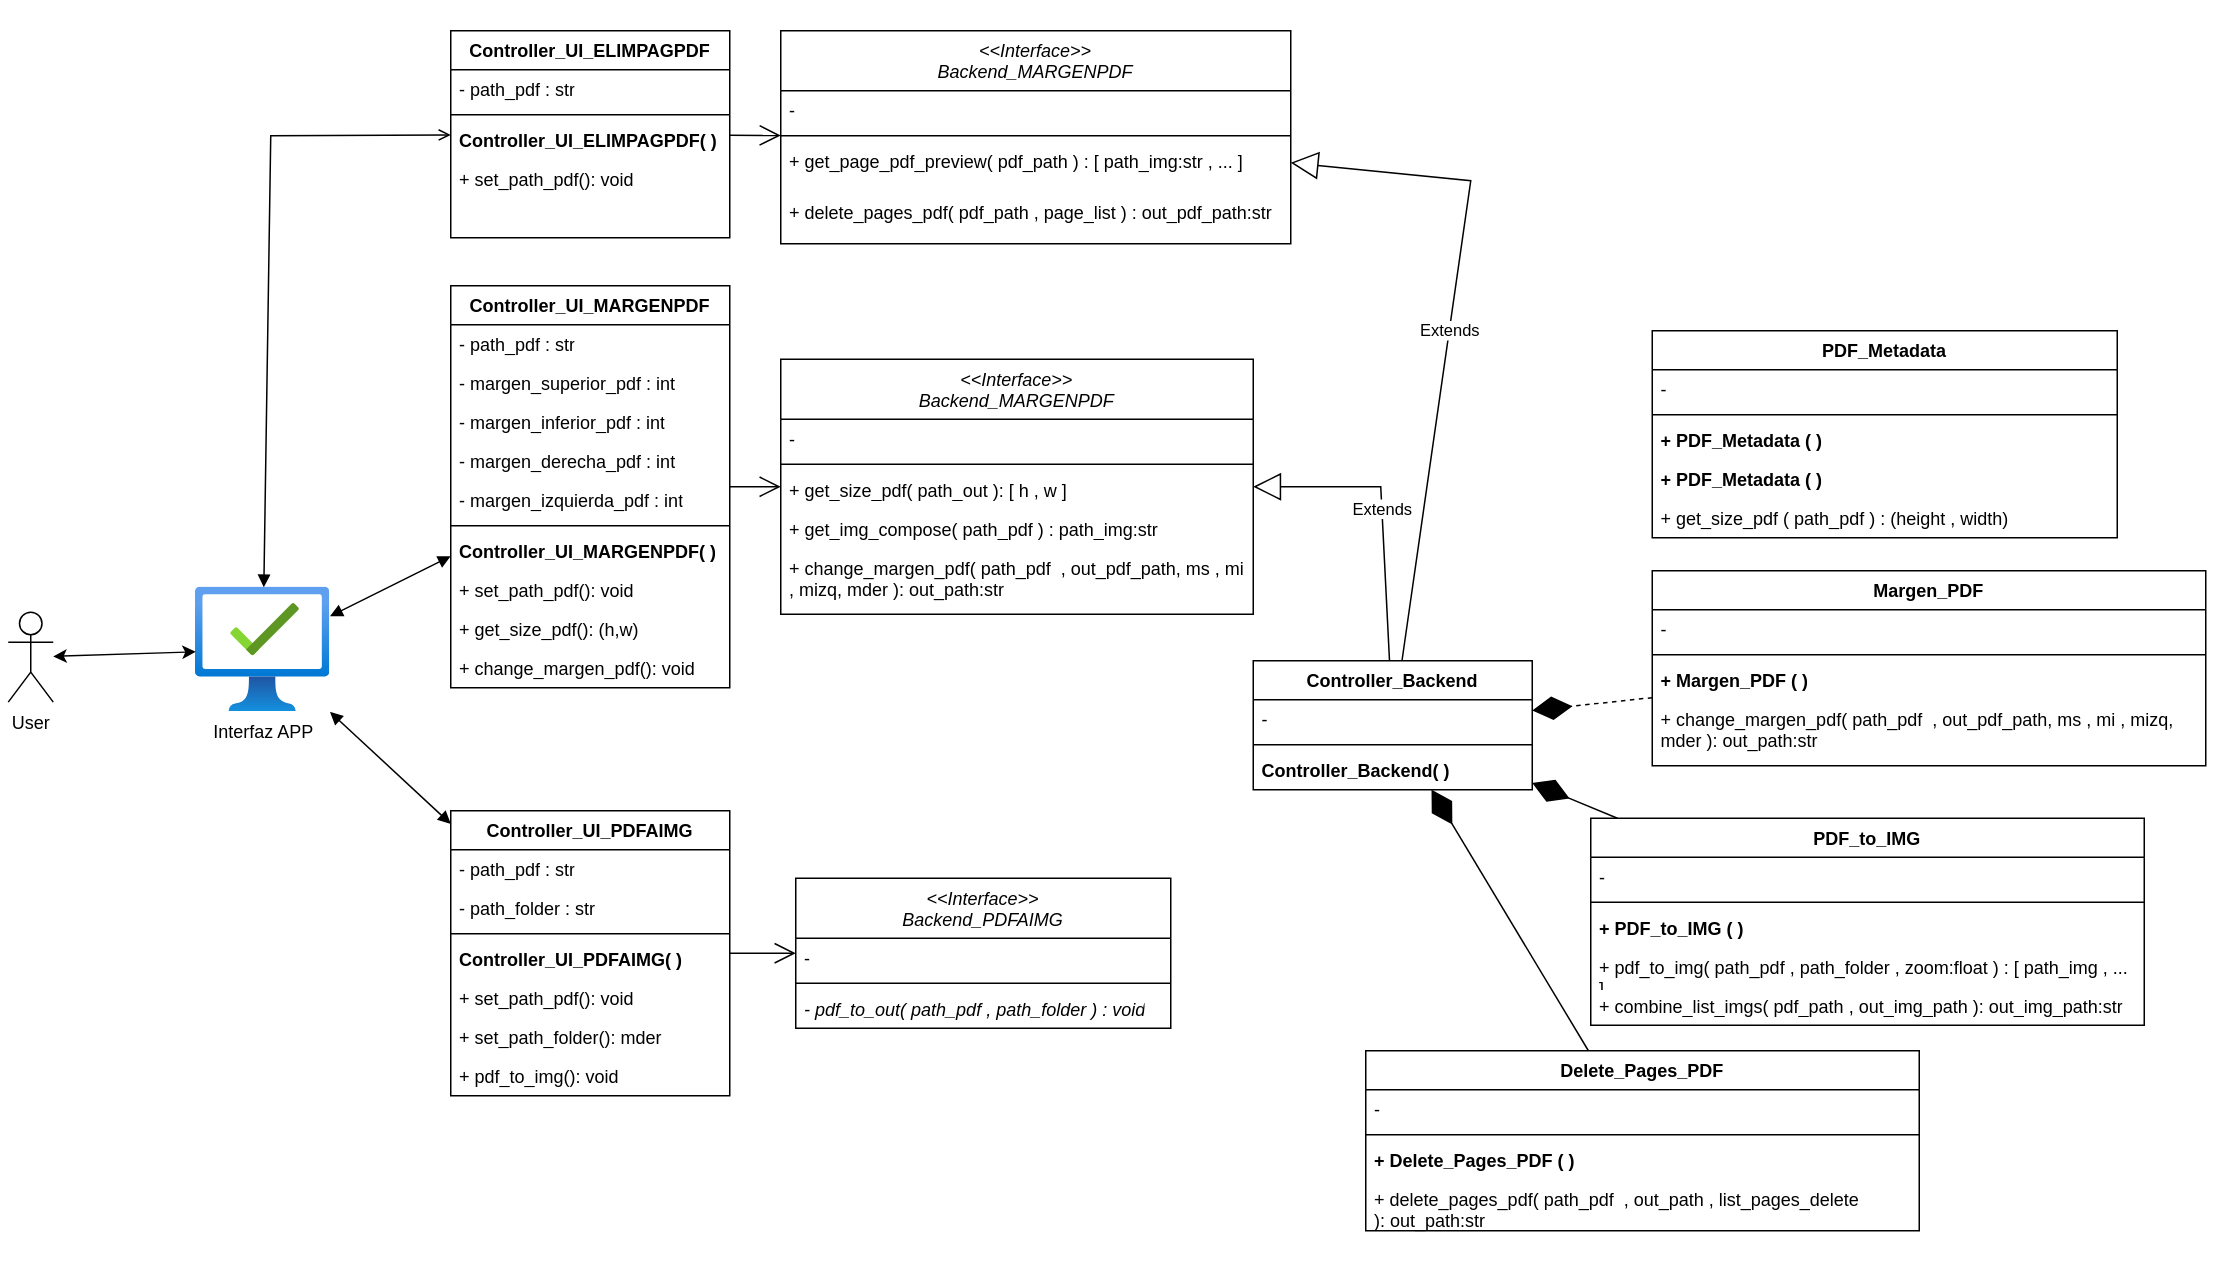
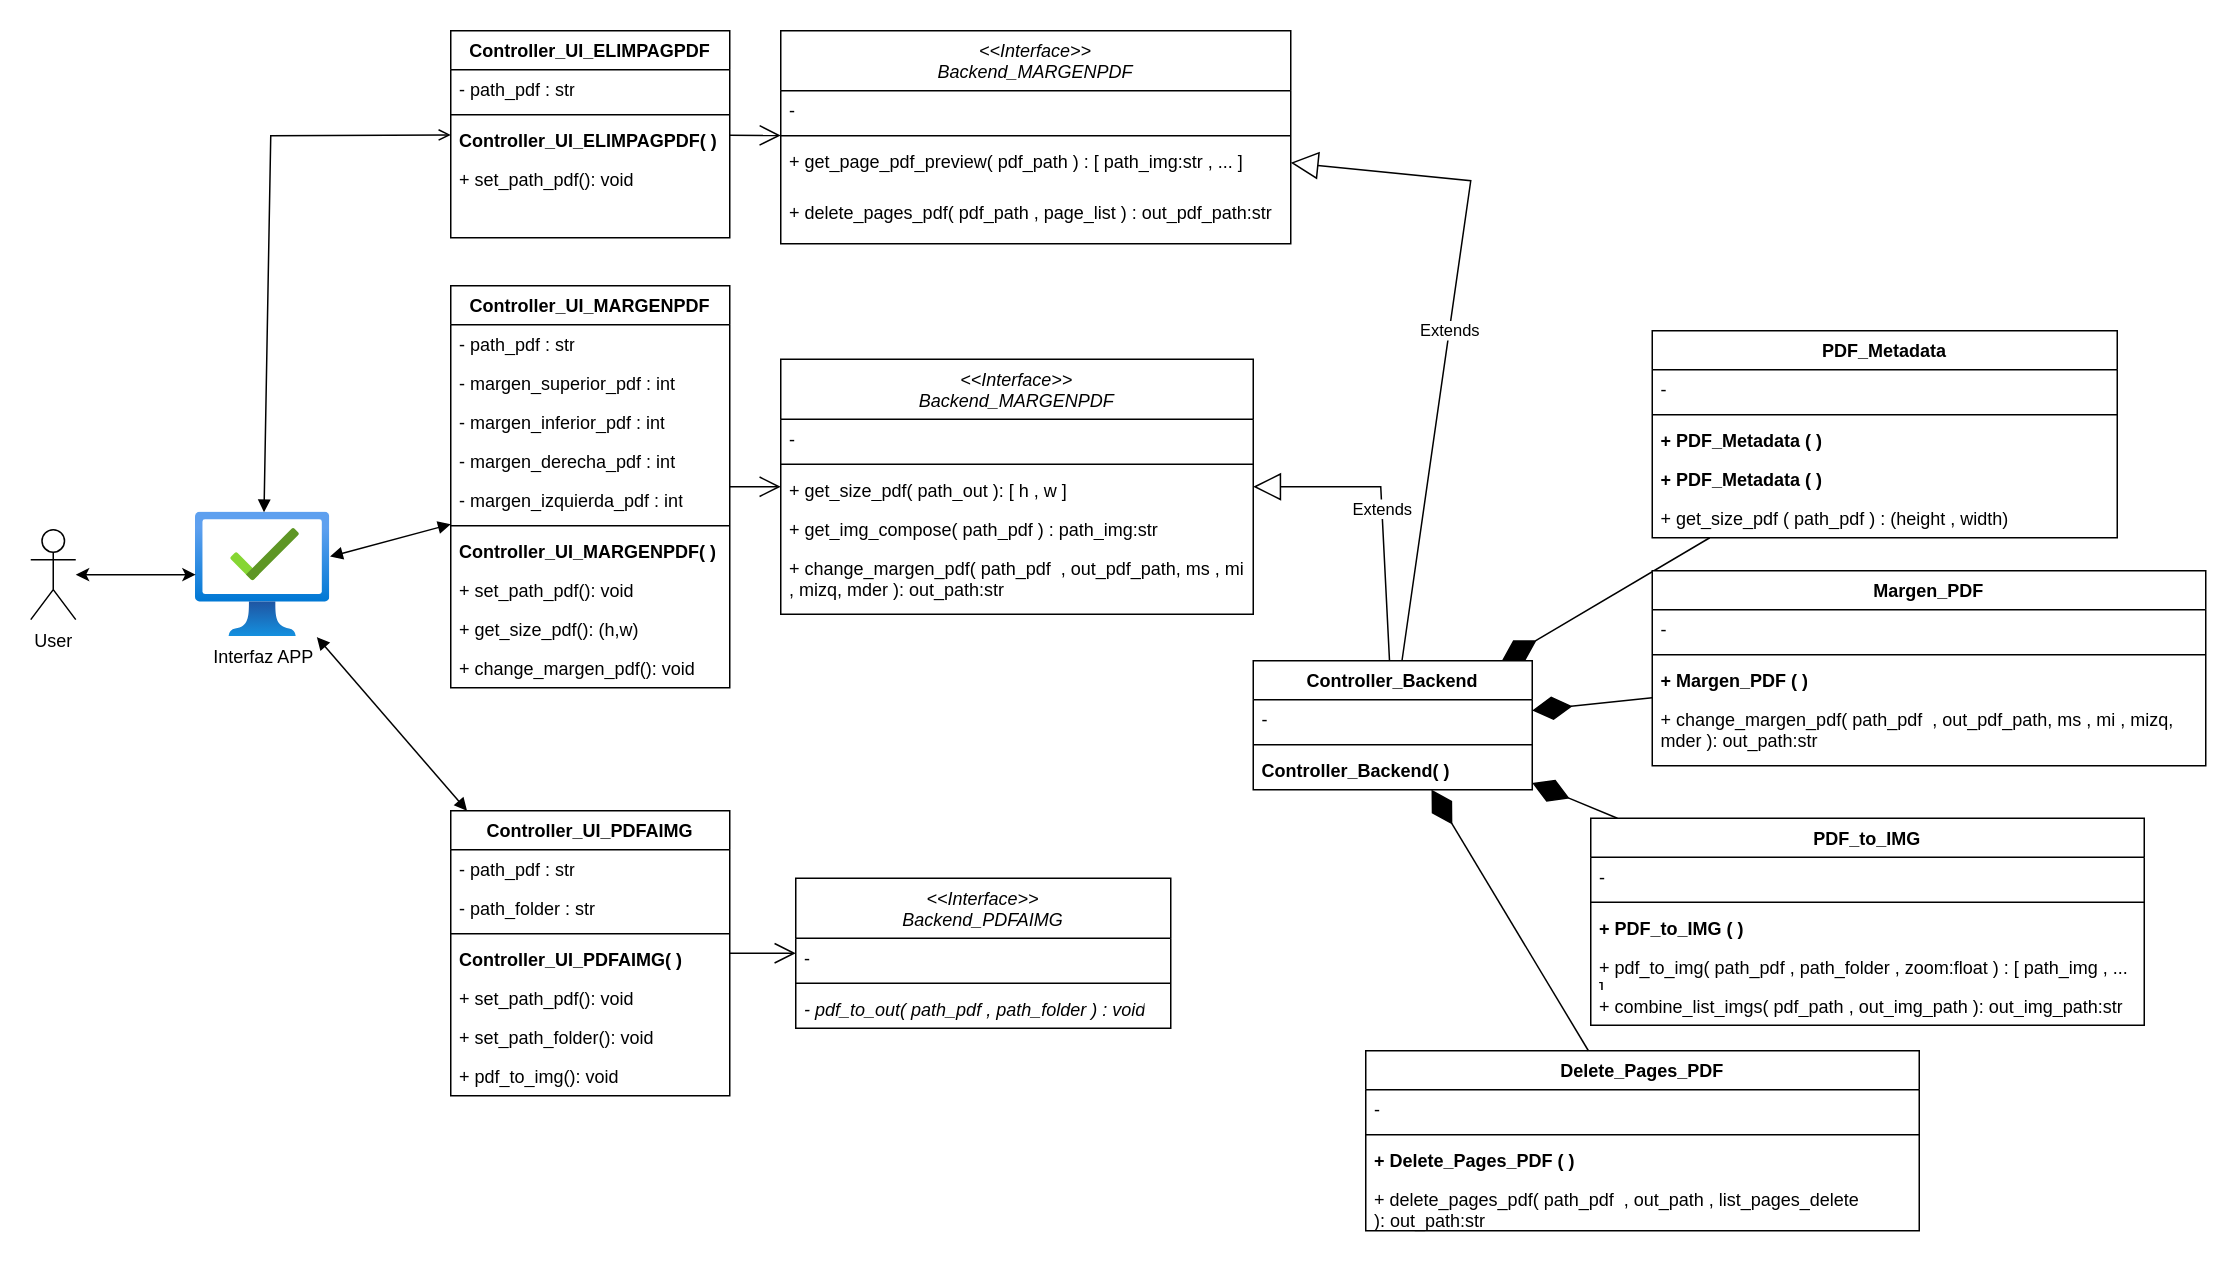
none -> (1621, 590)
(263, 650) -> (263, 575)
(31, 657) -> (53, 575)
(1610, 702) -> (1610, 702)
(576, 1039) -> (574, 1039)
